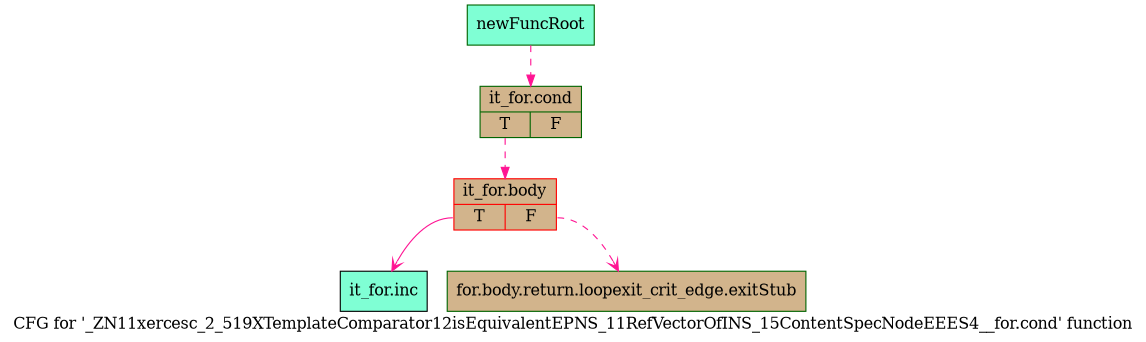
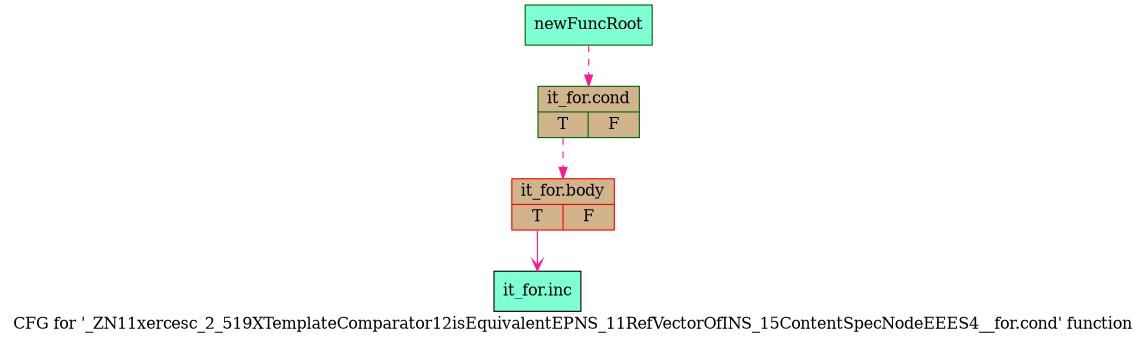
(627, 291) -> none
